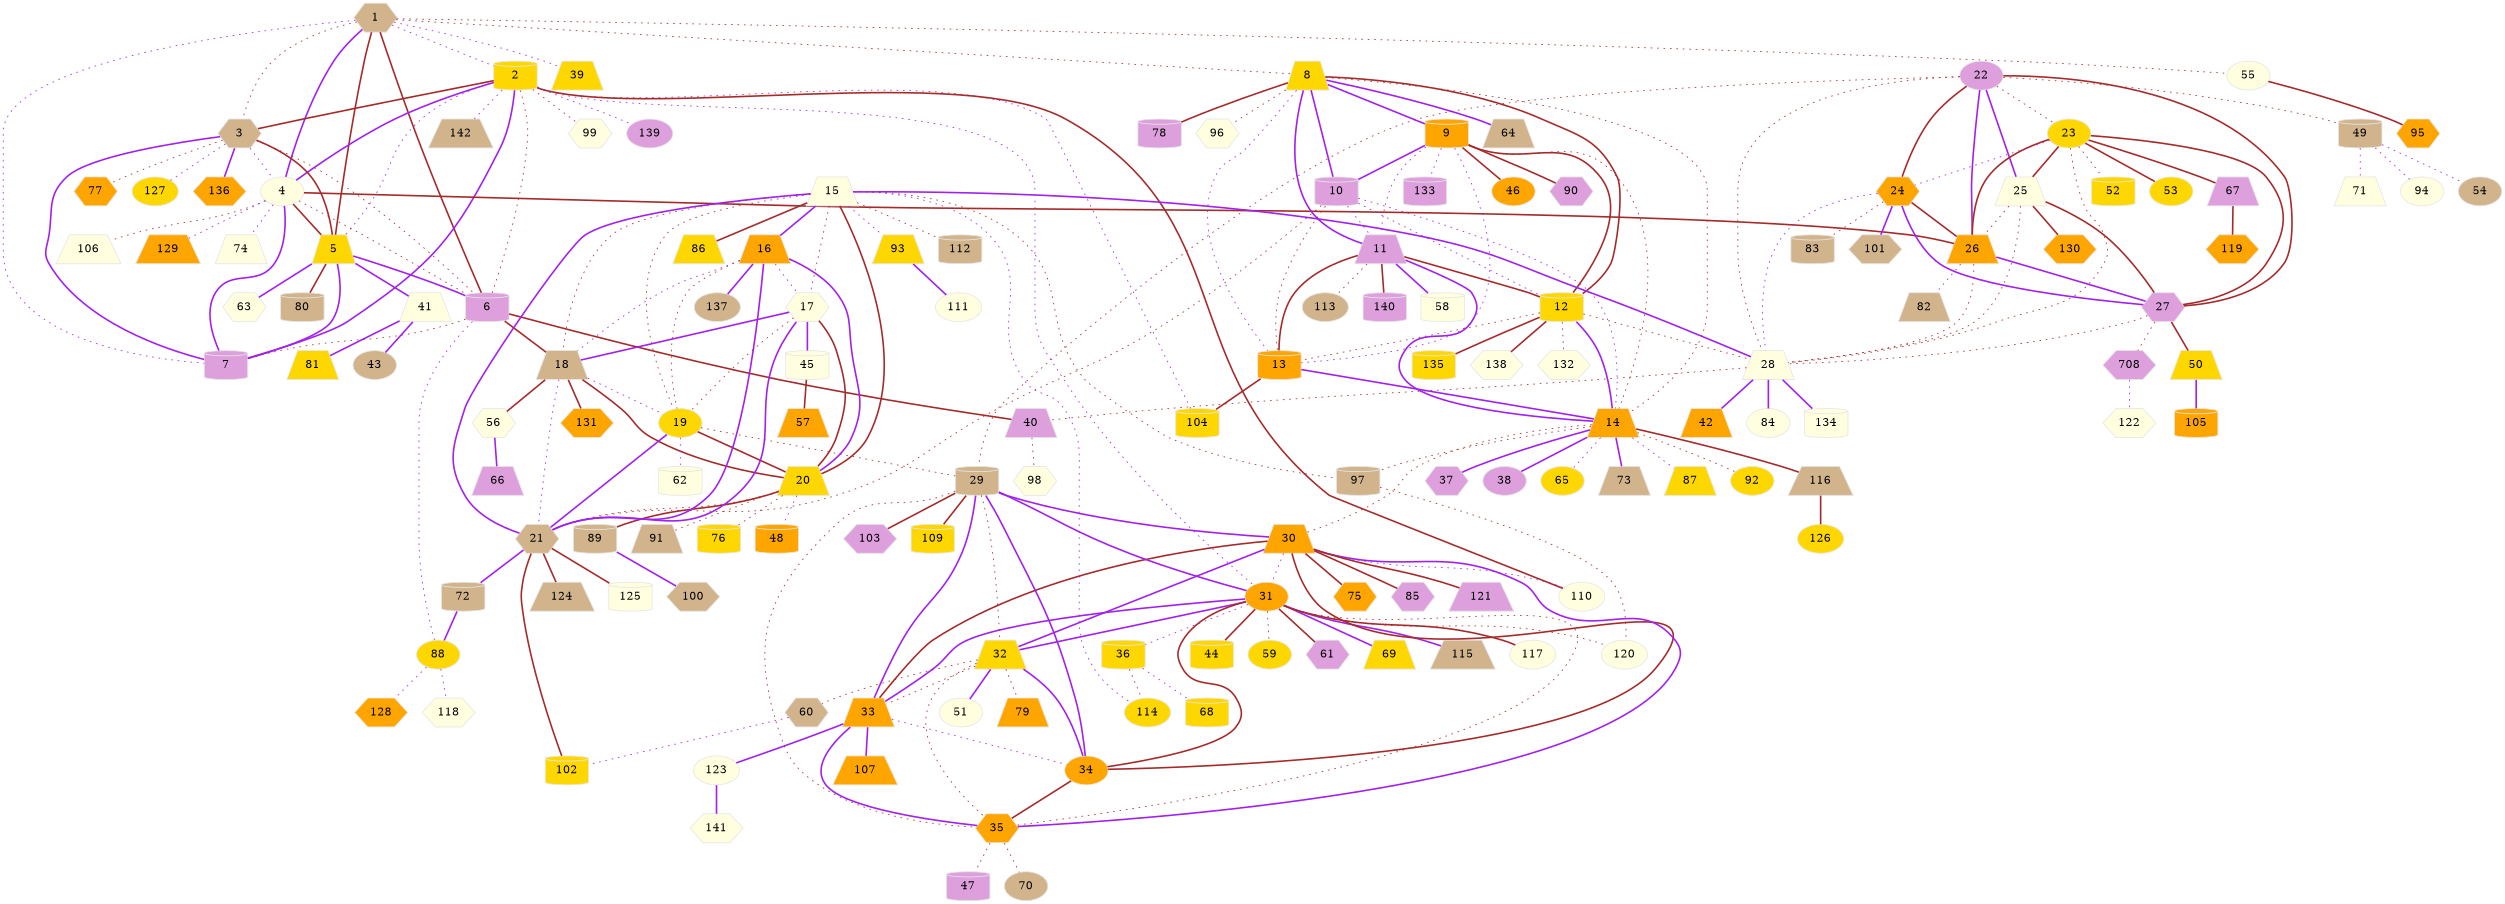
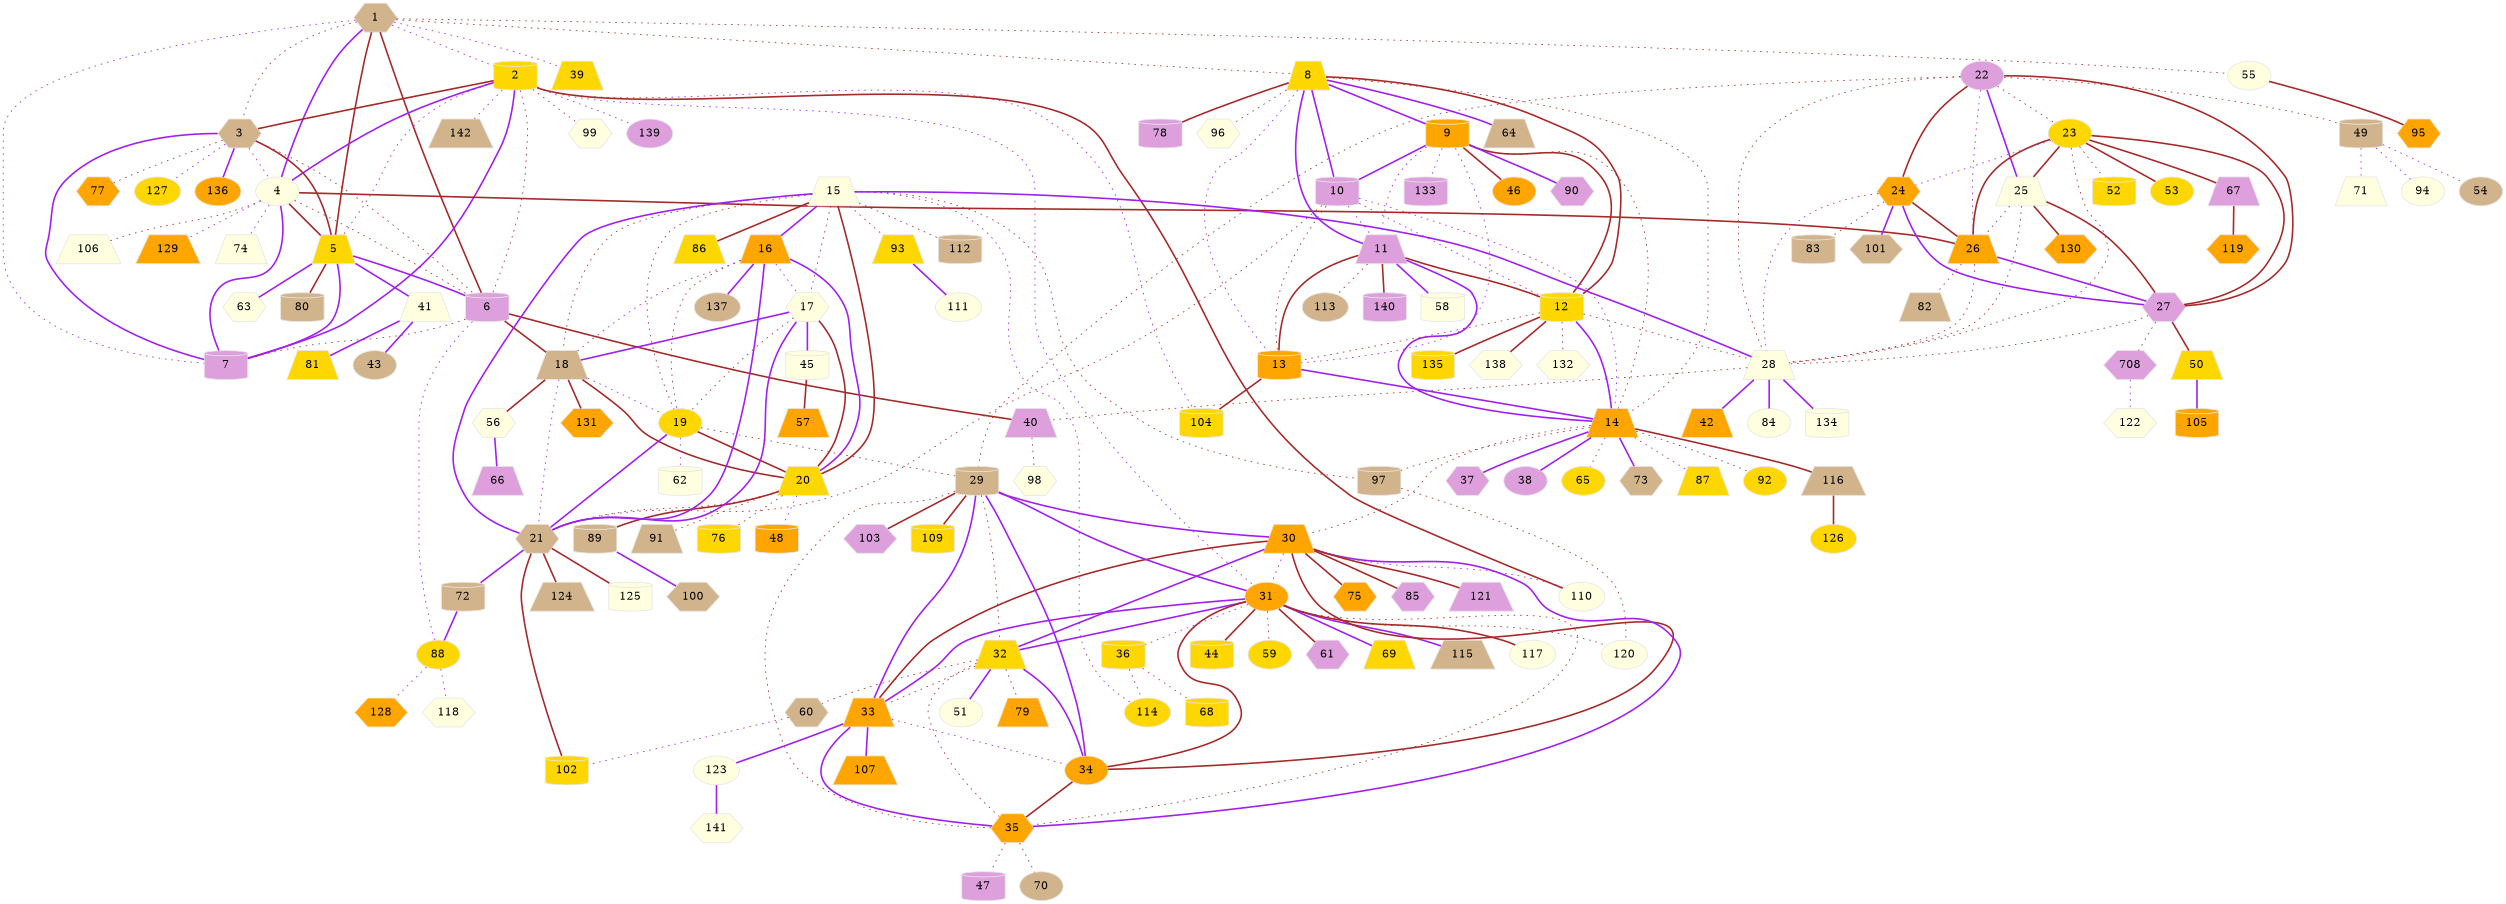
(1973, 159) -> (1974, 159)
(1512, 164) -> (1513, 164)
(220, 191) -> (218, 191)
(1624, 481) -> (1641, 481)
